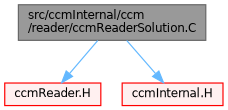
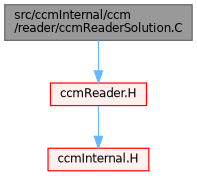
(141, 57) -> (98, 121)
